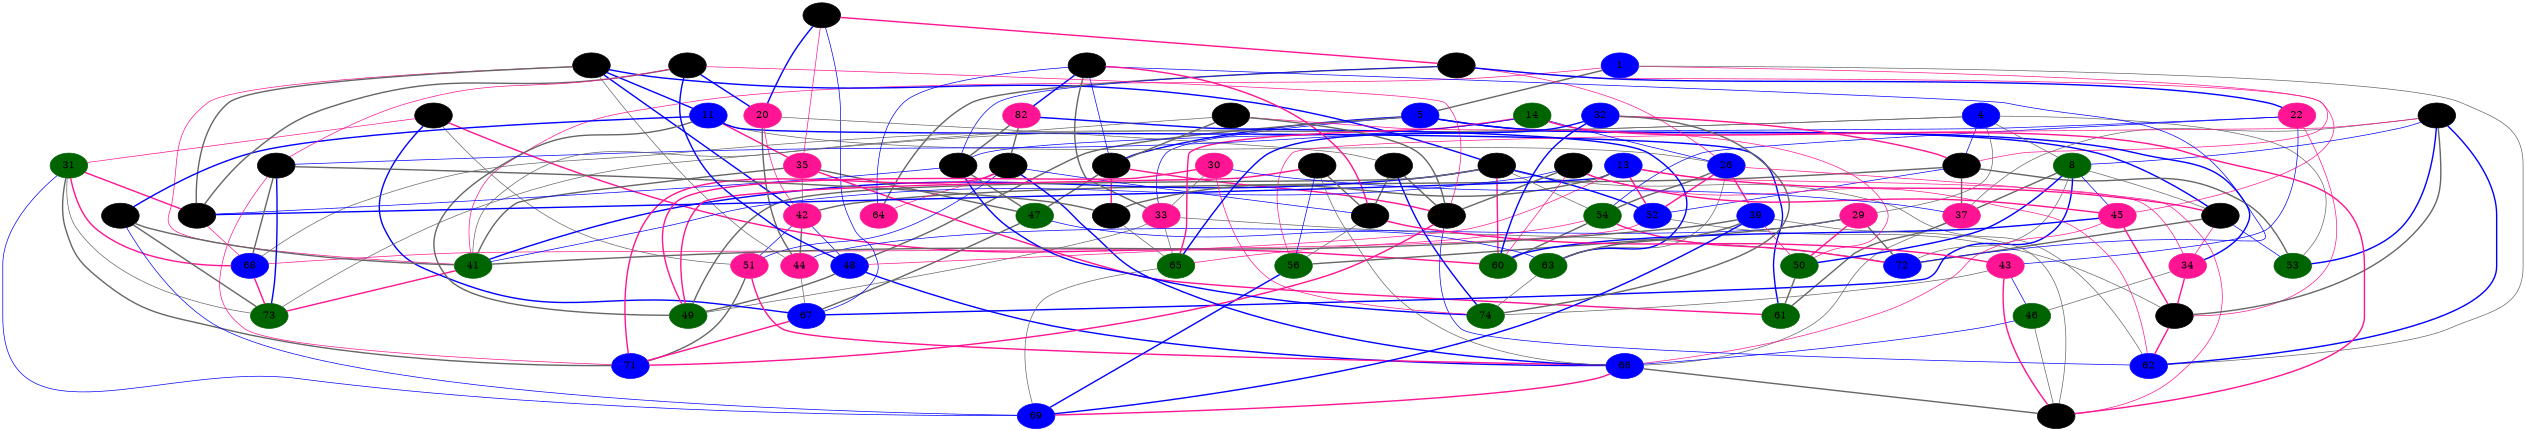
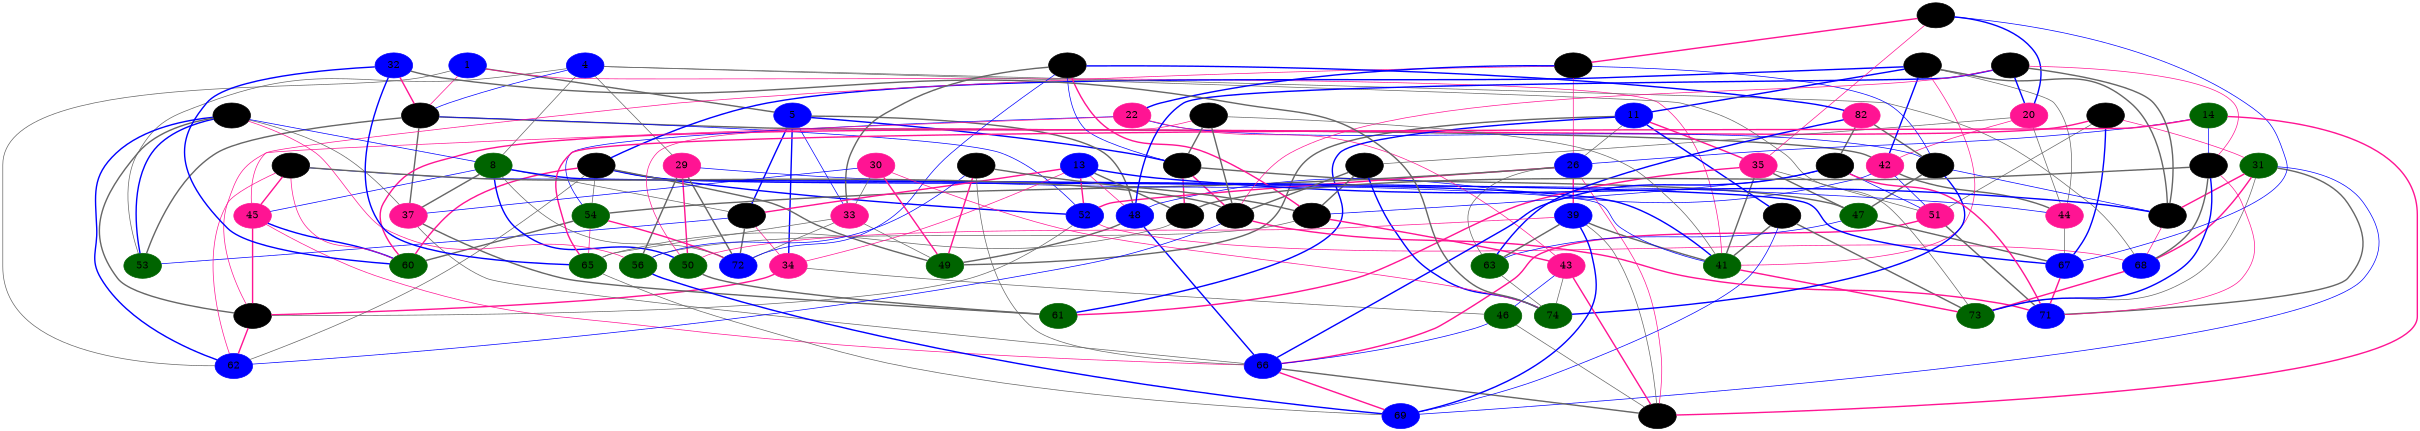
(802, 191) -> (1847, 191)
(772, 213) -> (2047, 165)
(879, 216) -> none
(2192, 246) -> (1428, 170)
